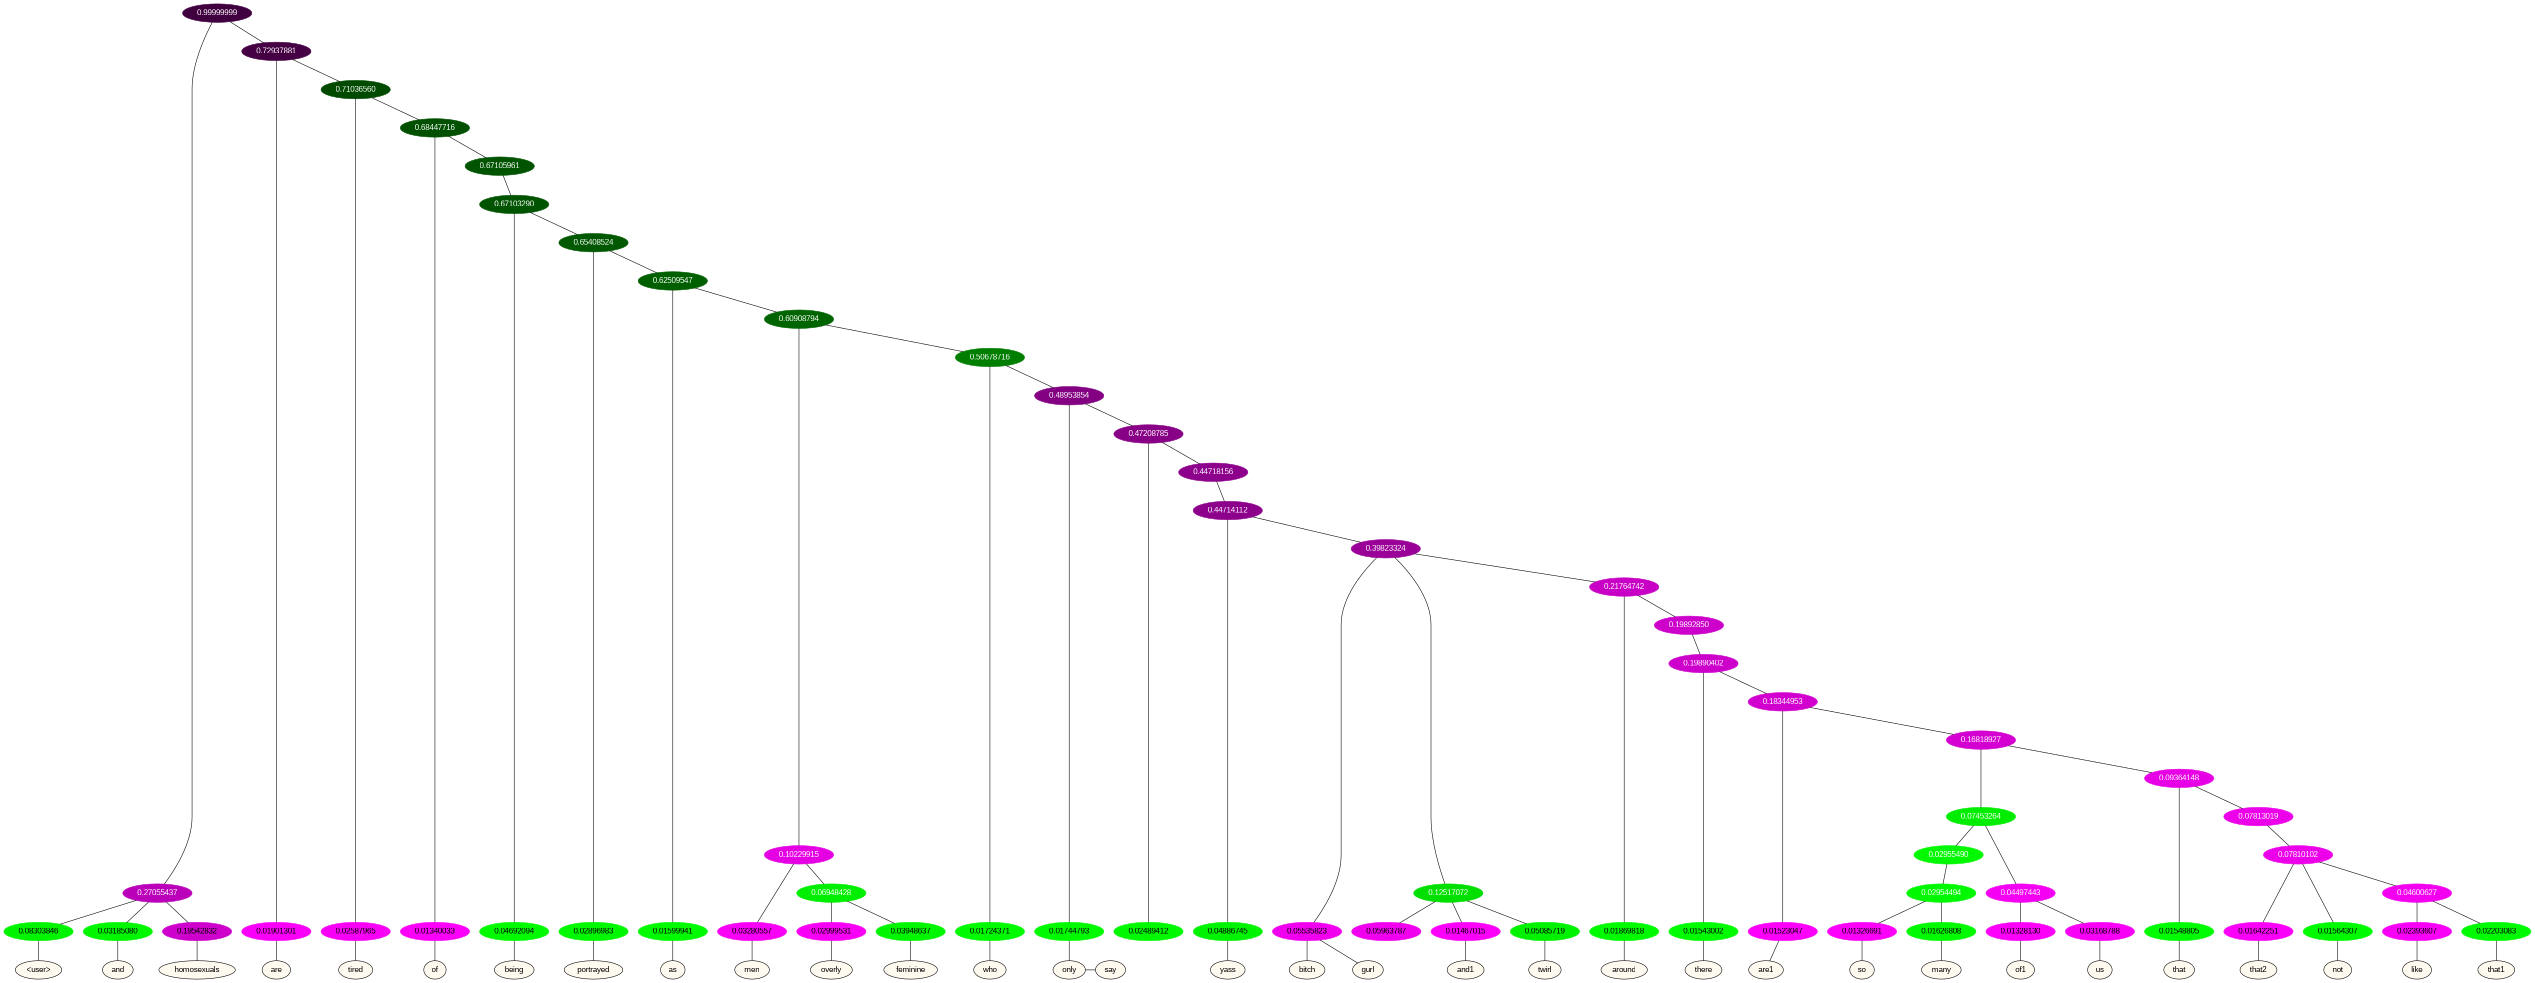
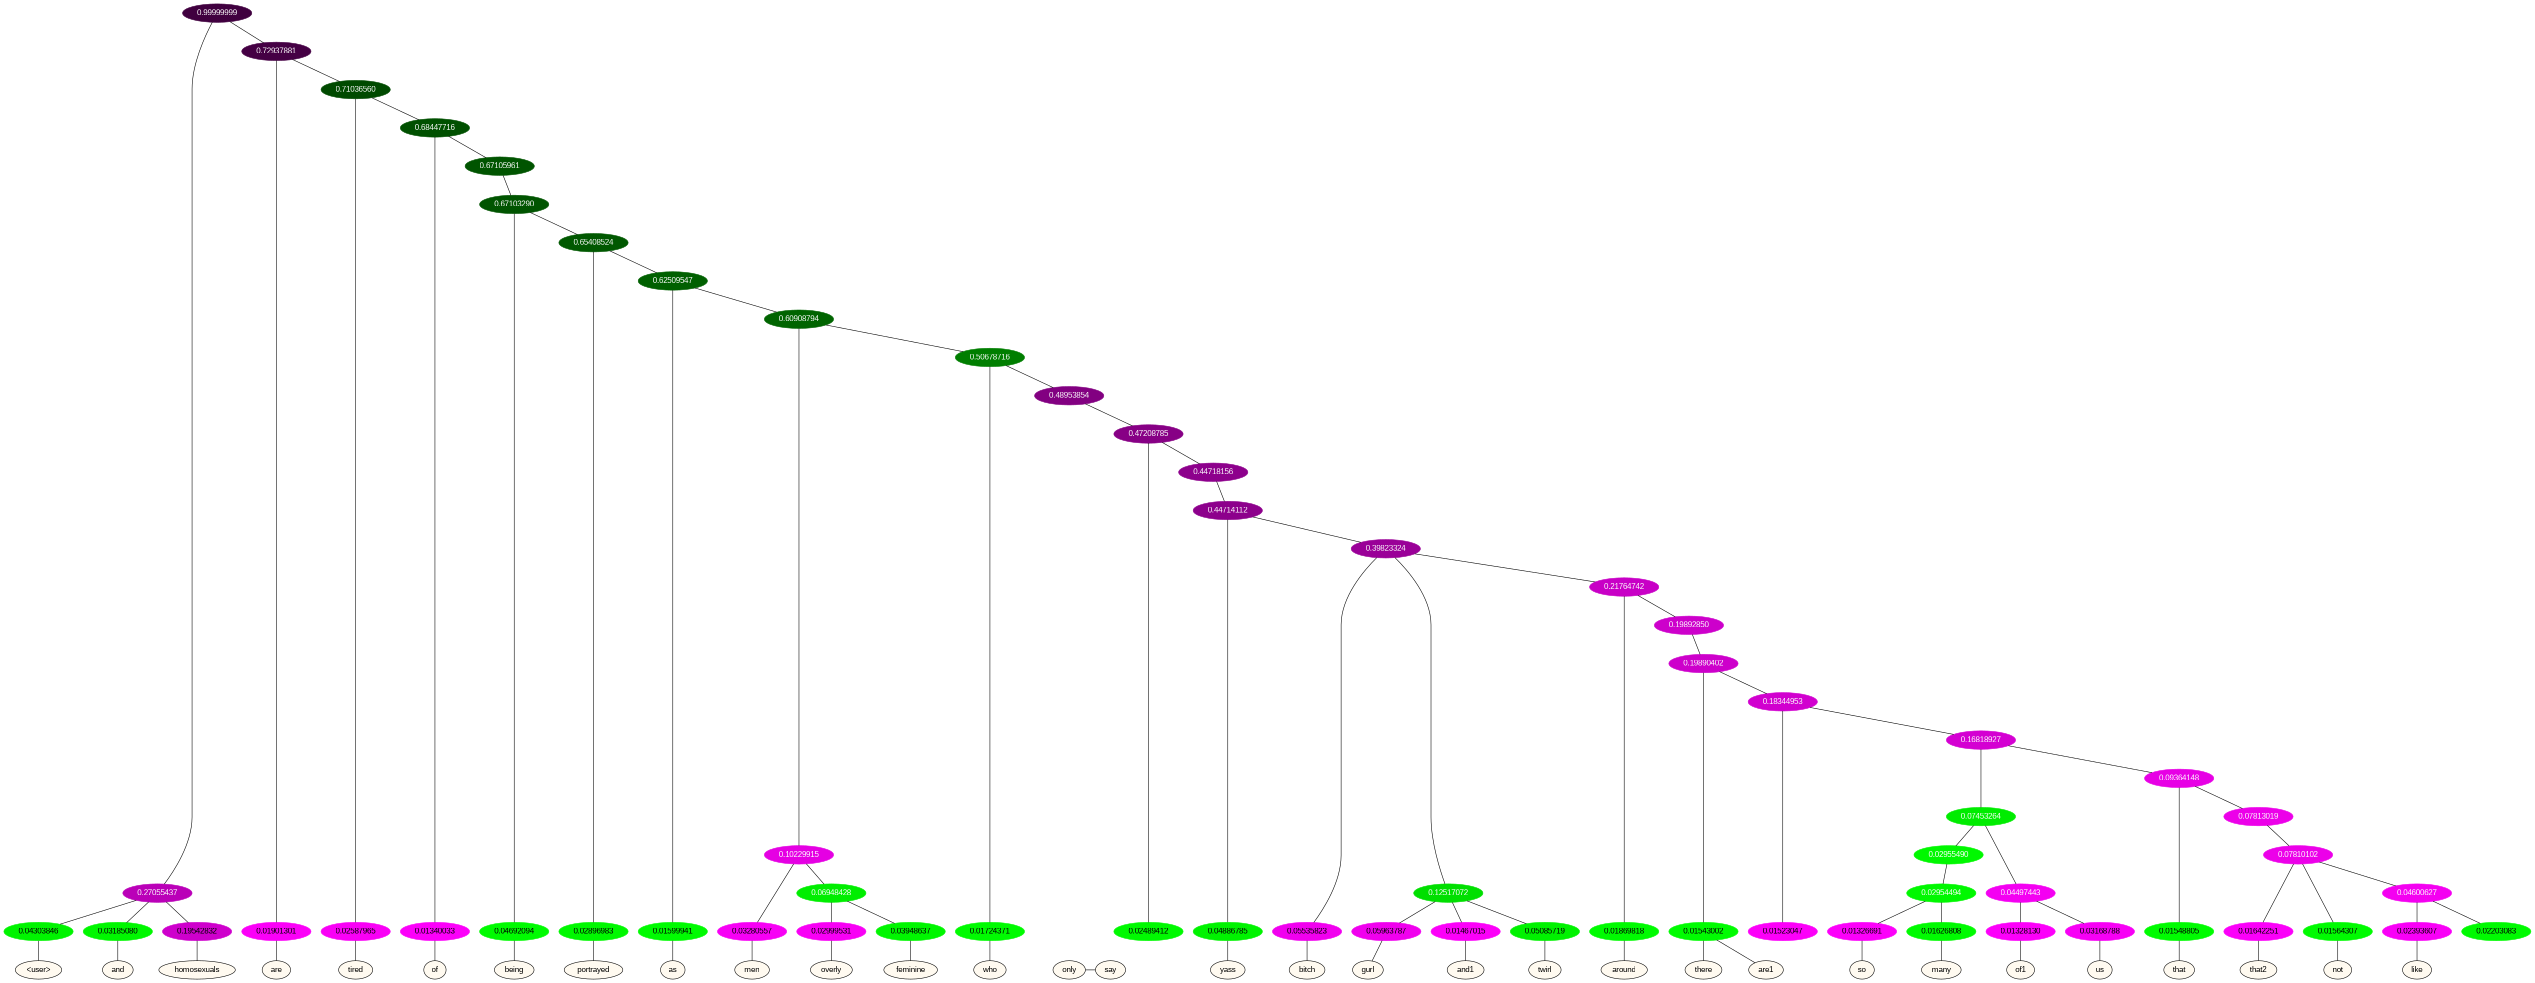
(39, 931) -> (39, 931)
(1069, 931) -> none
(1228, 931) -> (1228, 931)
(1339, 951) -> (1377, 951)
(1774, 951) -> (1736, 951)
(2496, 970) -> none
